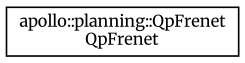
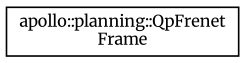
(123, 32) -> (123, 32)
